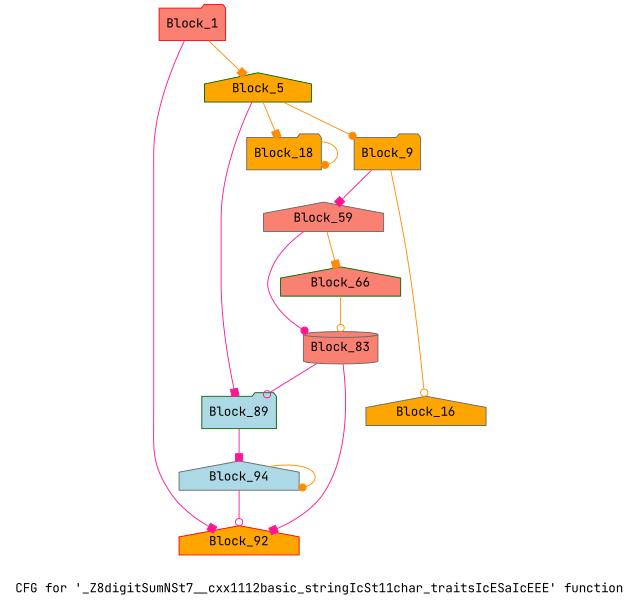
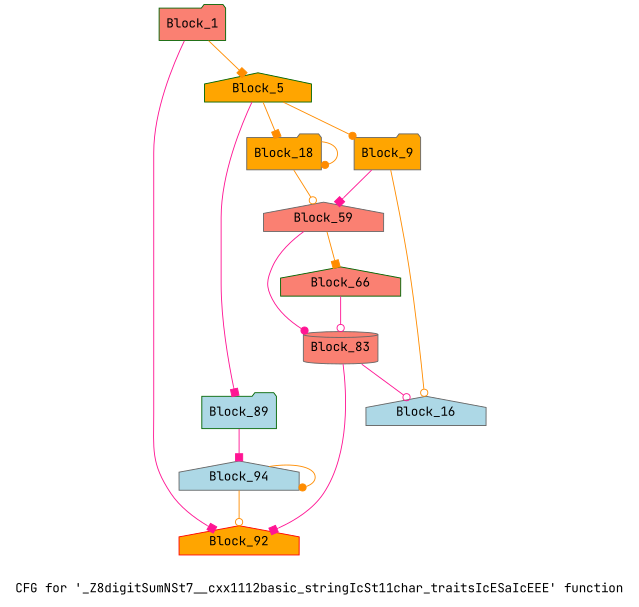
(192, 24) -> (192, 24)
none -> (302, 184)
(341, 310) -> (341, 310)
(293, 378) -> (383, 380)
(426, 412) -> (426, 412)
(239, 504) -> (239, 504)
